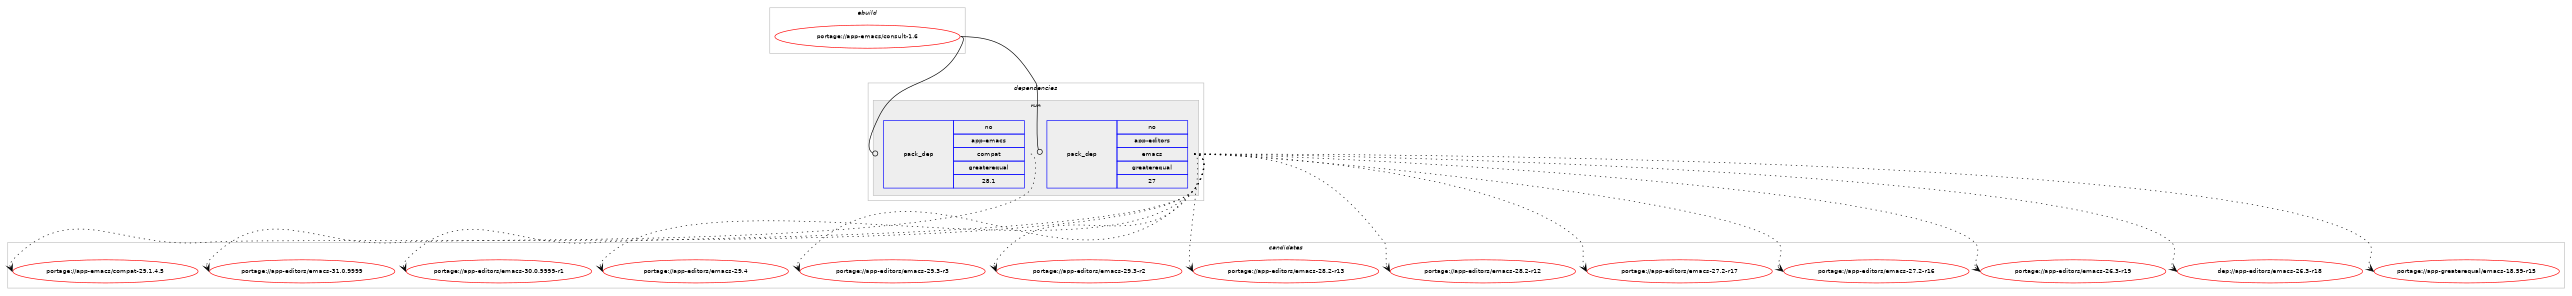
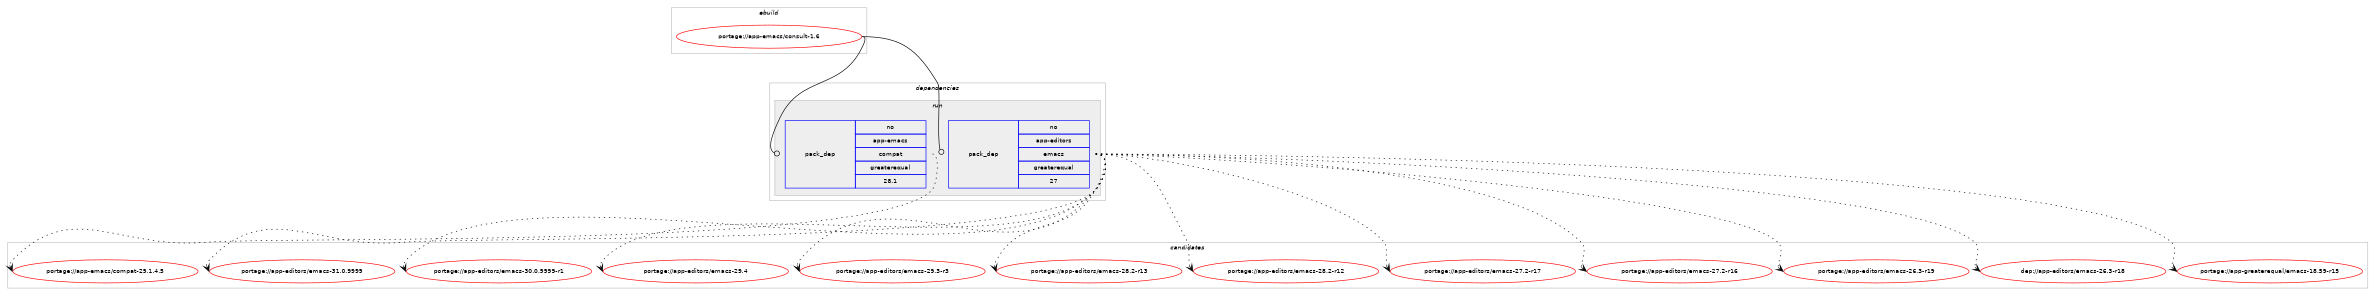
(1089, 271) -> none
